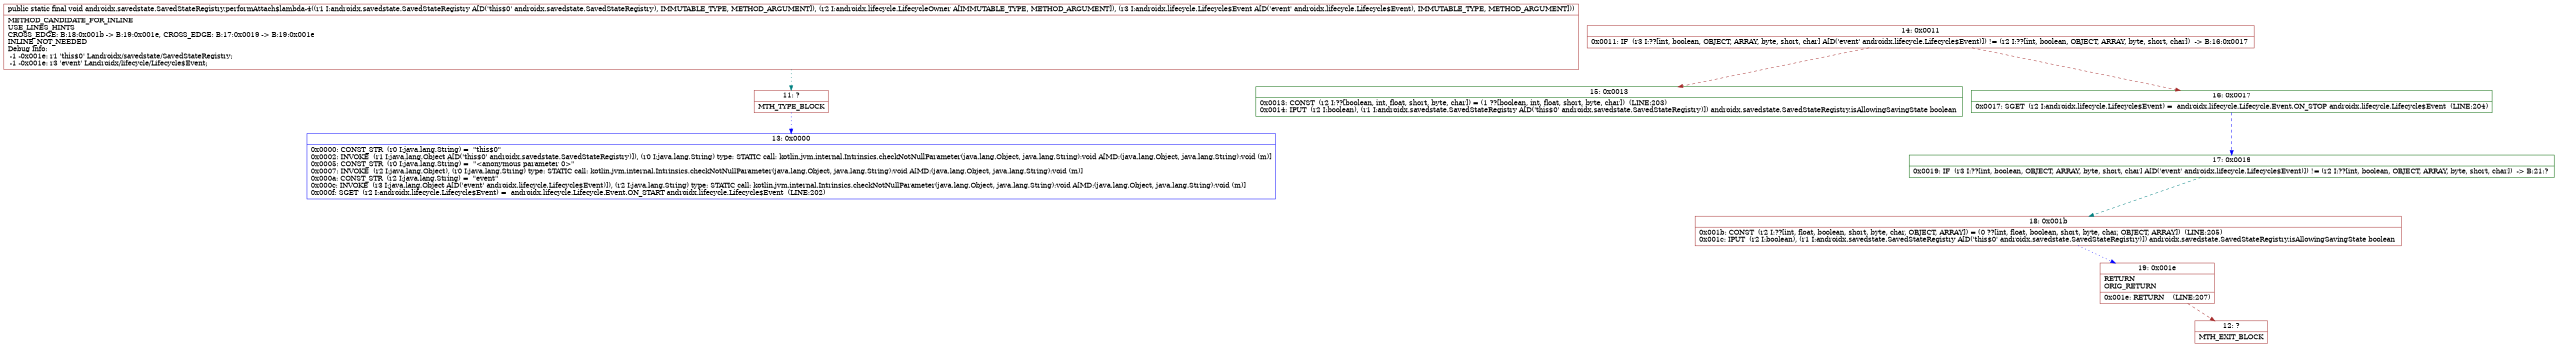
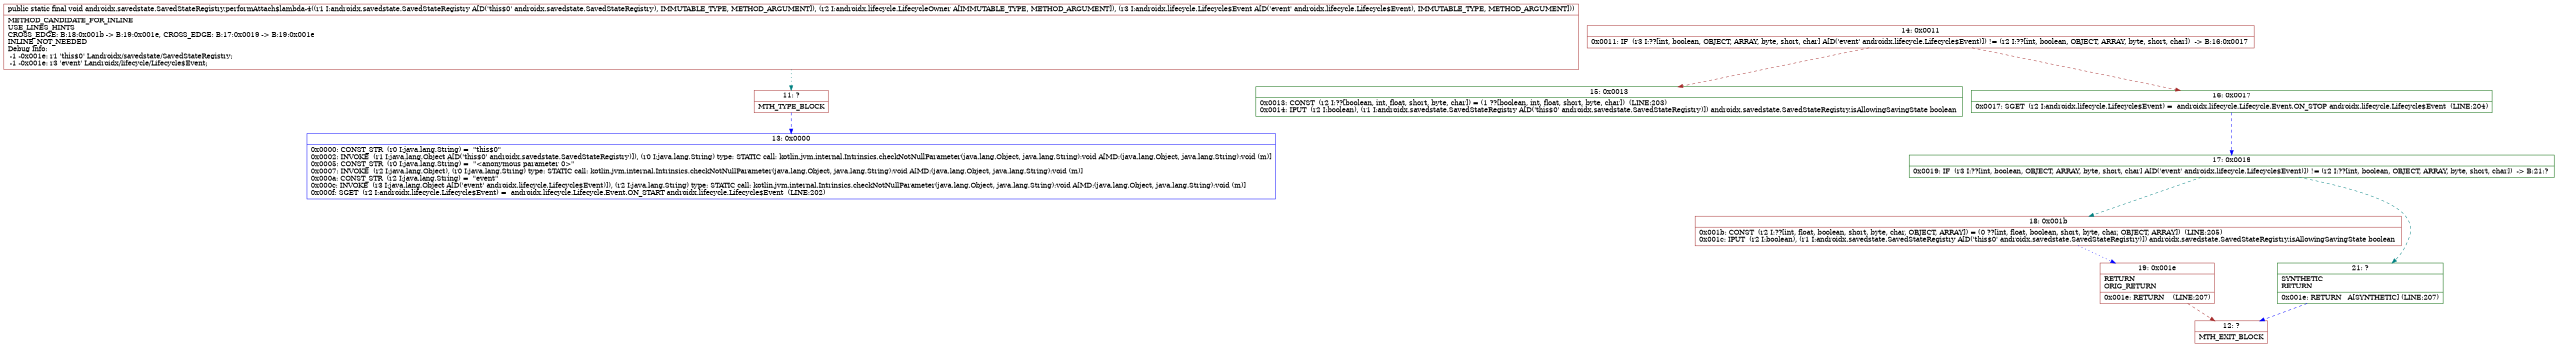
(791, 121) -> (791, 121)
none -> (2360, 283)
